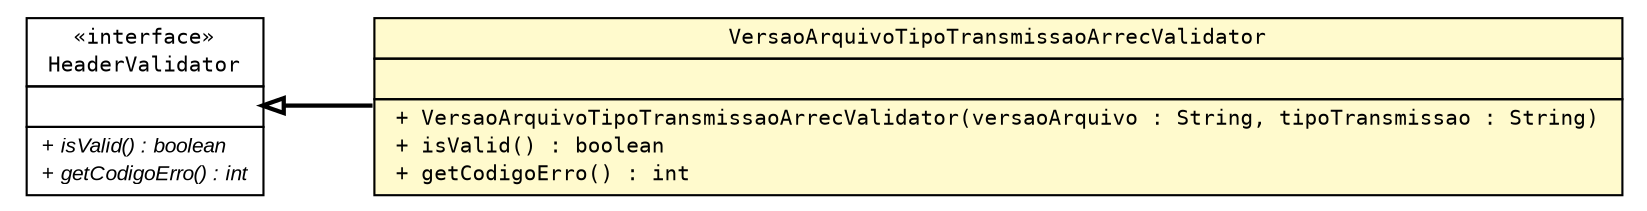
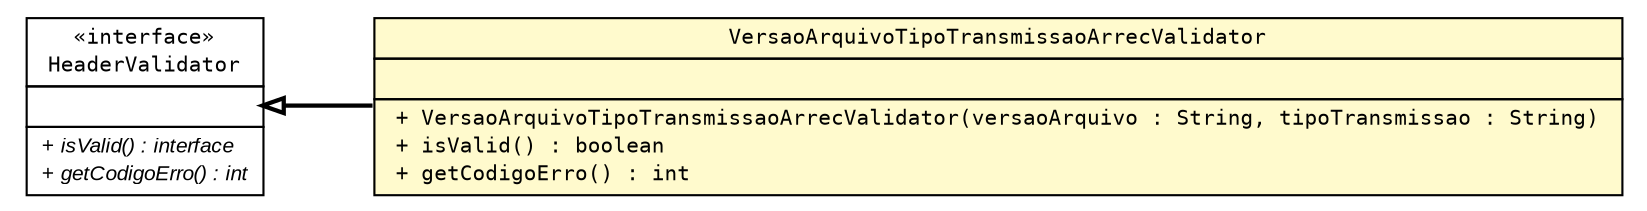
(134, 146) -> (139, 146)
